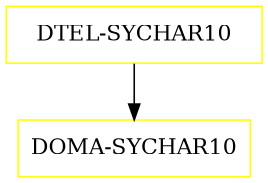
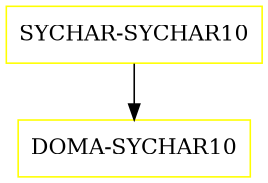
(134, 35) -> (134, 35)
